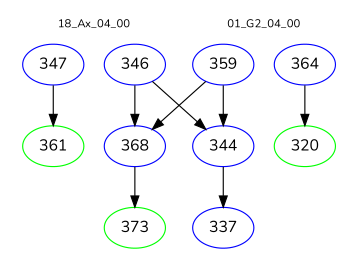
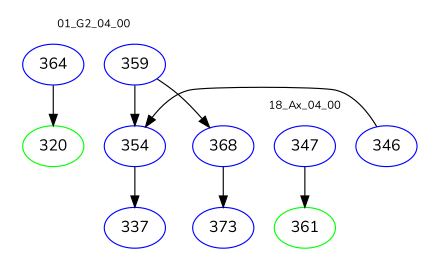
(135, 100) -> none
(223, 146) -> (135, 146)
(135, 228) -> (223, 228)
